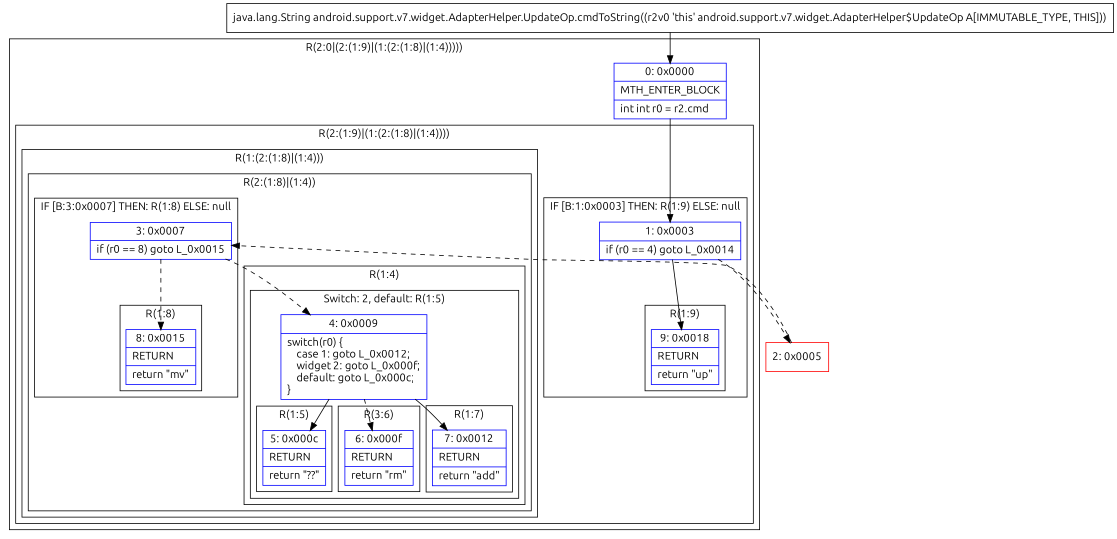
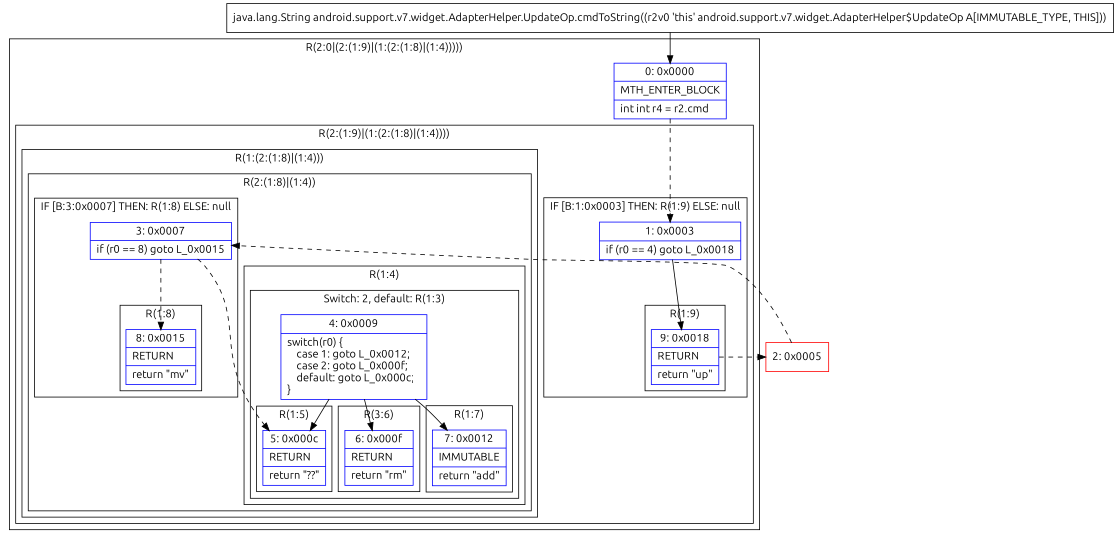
(665, 109) -> (665, 109)
(670, 166) -> (670, 166)
(670, 250) -> (670, 250)
(267, 281) -> (231, 341)
(756, 294) -> (738, 357)
(385, 299) -> (385, 299)
(354, 366) -> (348, 366)
(367, 411) -> (367, 411)
(459, 457) -> (469, 457)
